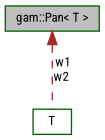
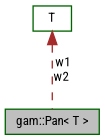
(52, 77) -> (52, 77)
